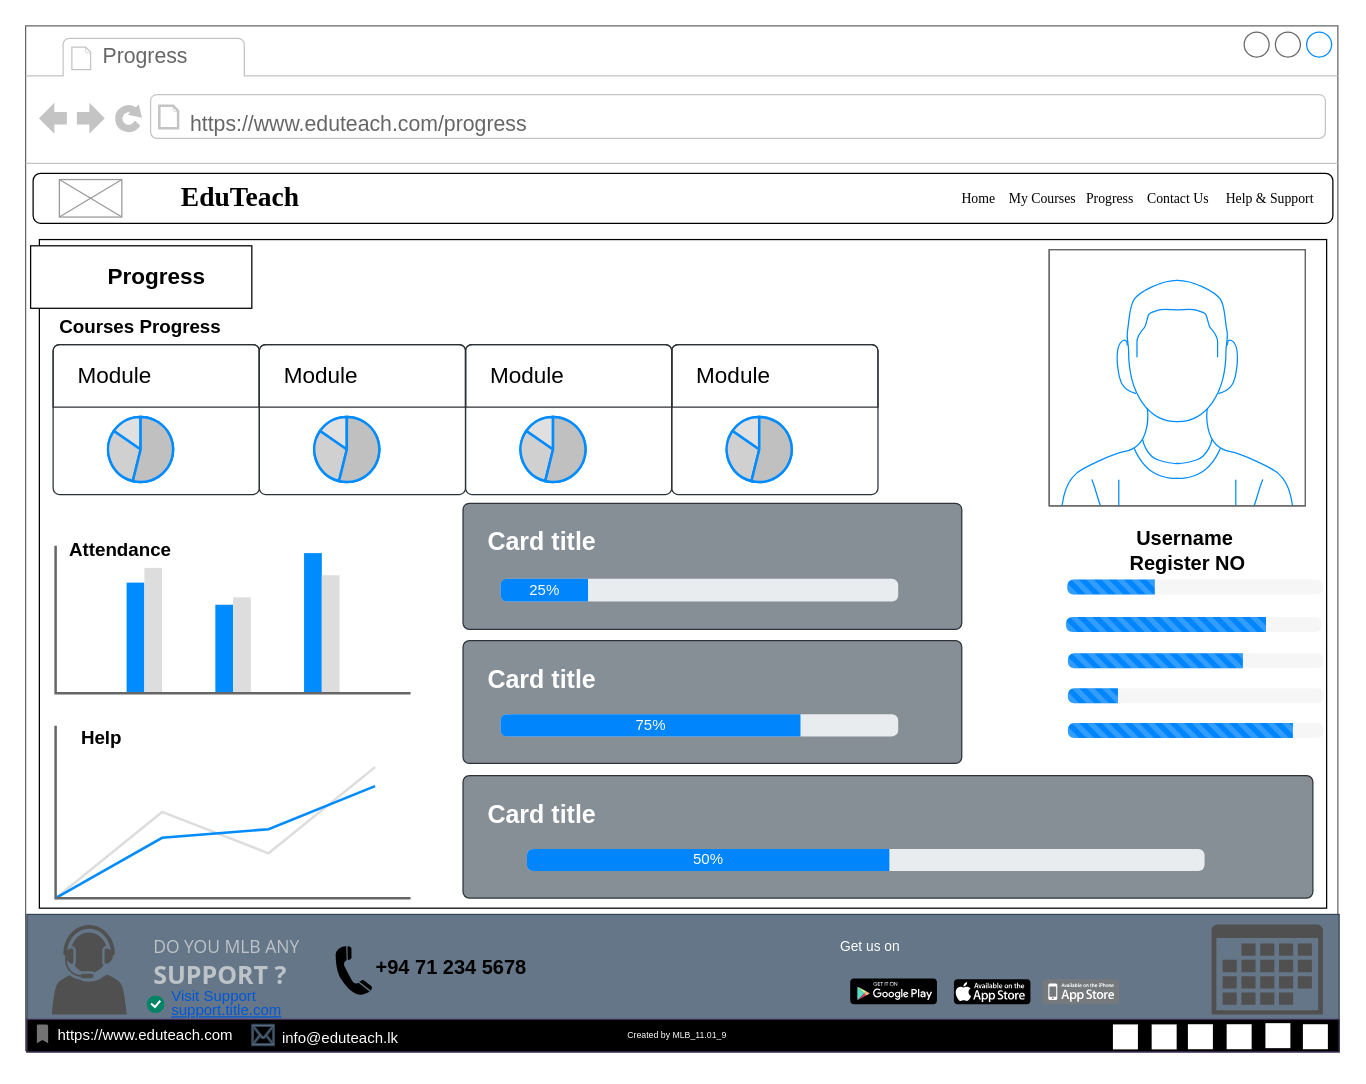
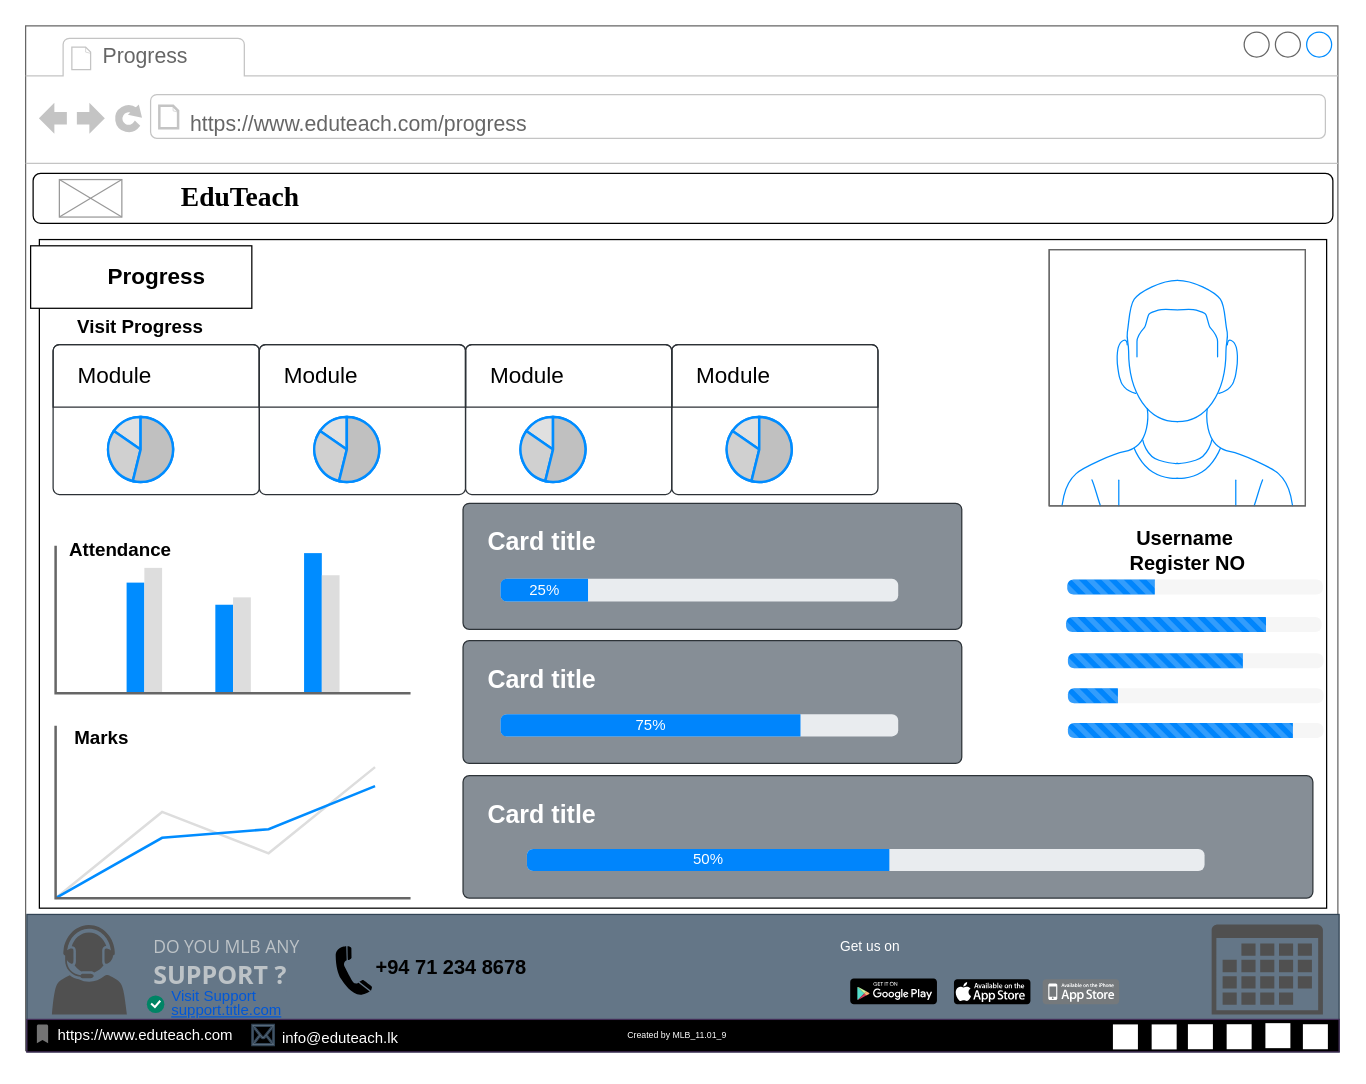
(1078, 198) -> none
(141, 326) -> (141, 326)
(102, 737) -> (102, 737)
(454, 967) -> (454, 967)
